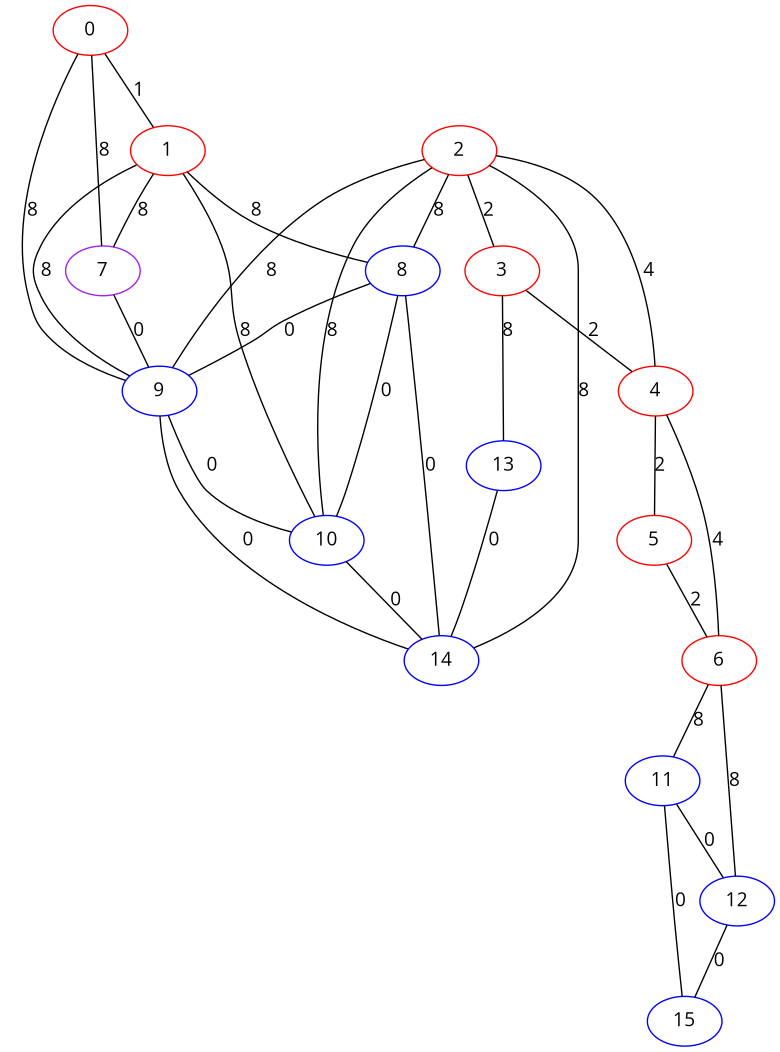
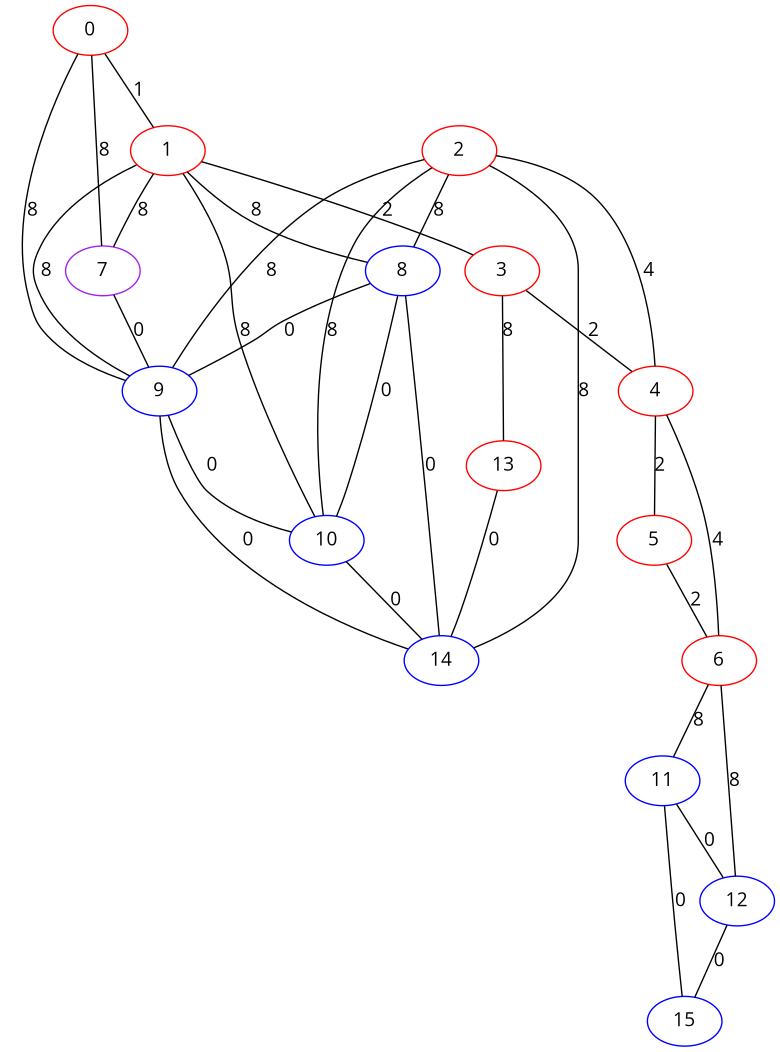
(481, 211) -> (339, 205)
(504, 466) -> (504, 466)
